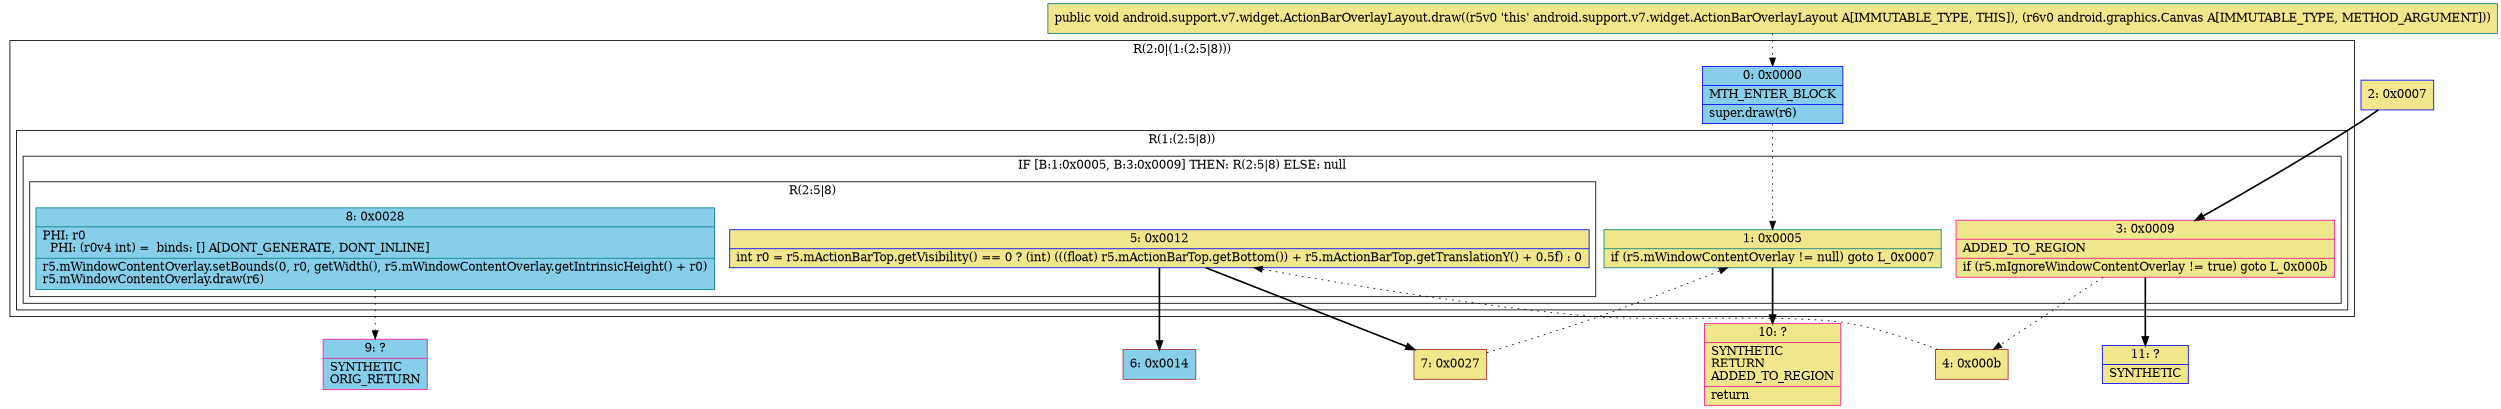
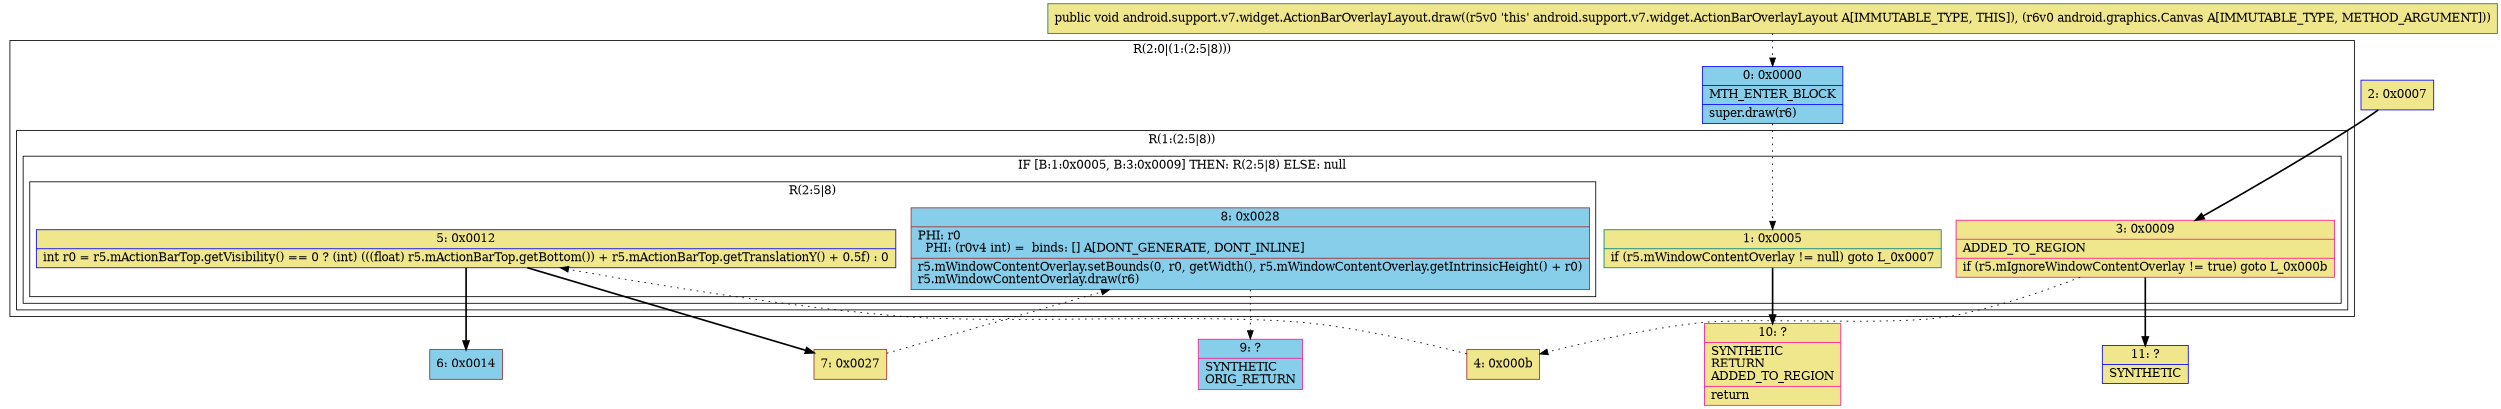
(375, 249) -> (1250, 249)
(1581, 323) -> (984, 326)
